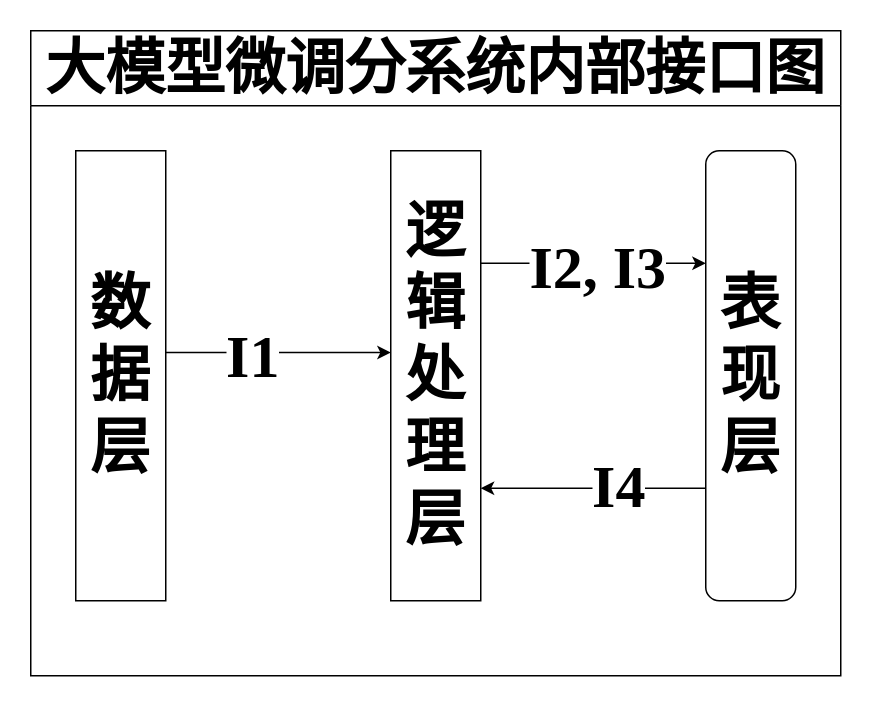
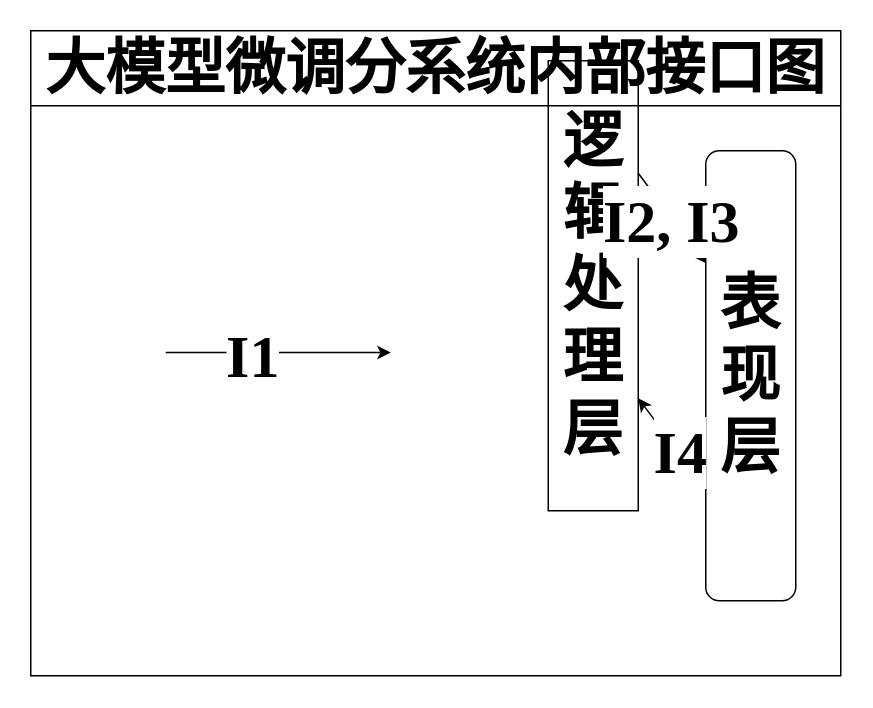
(121, 376) -> none
(436, 376) -> (593, 286)
